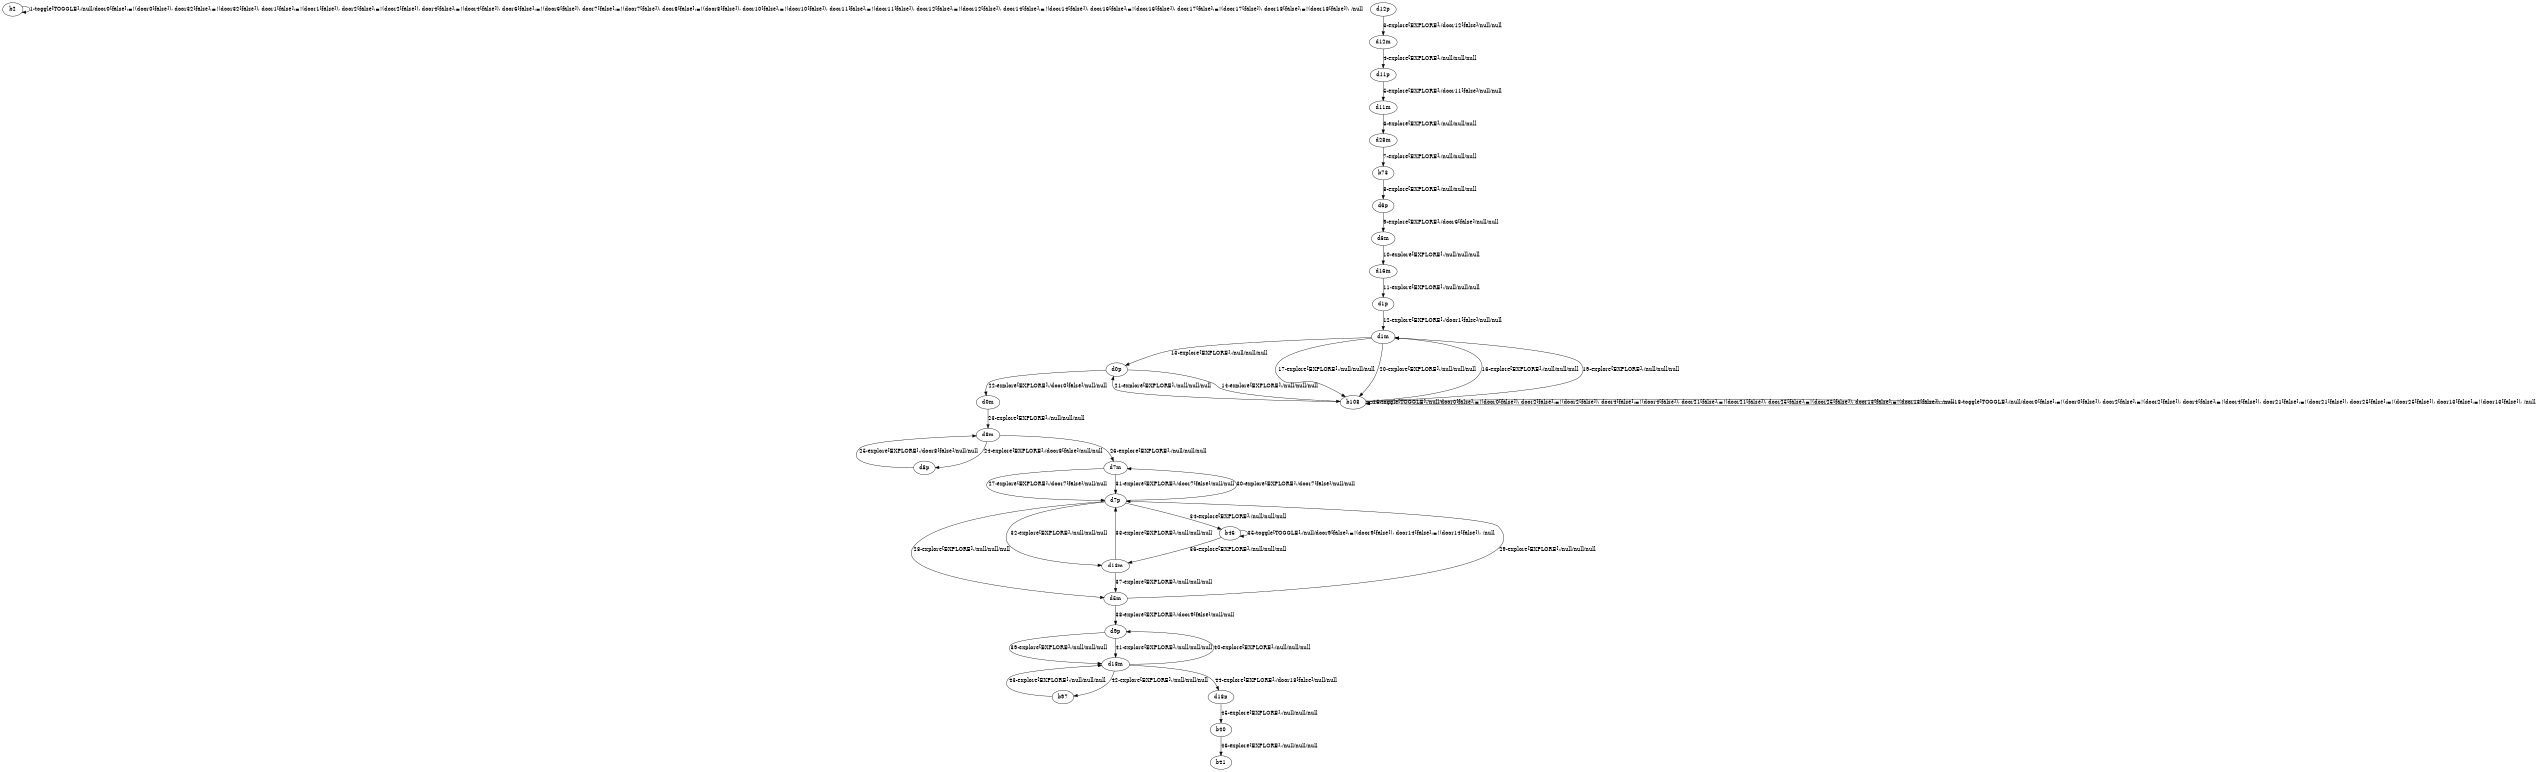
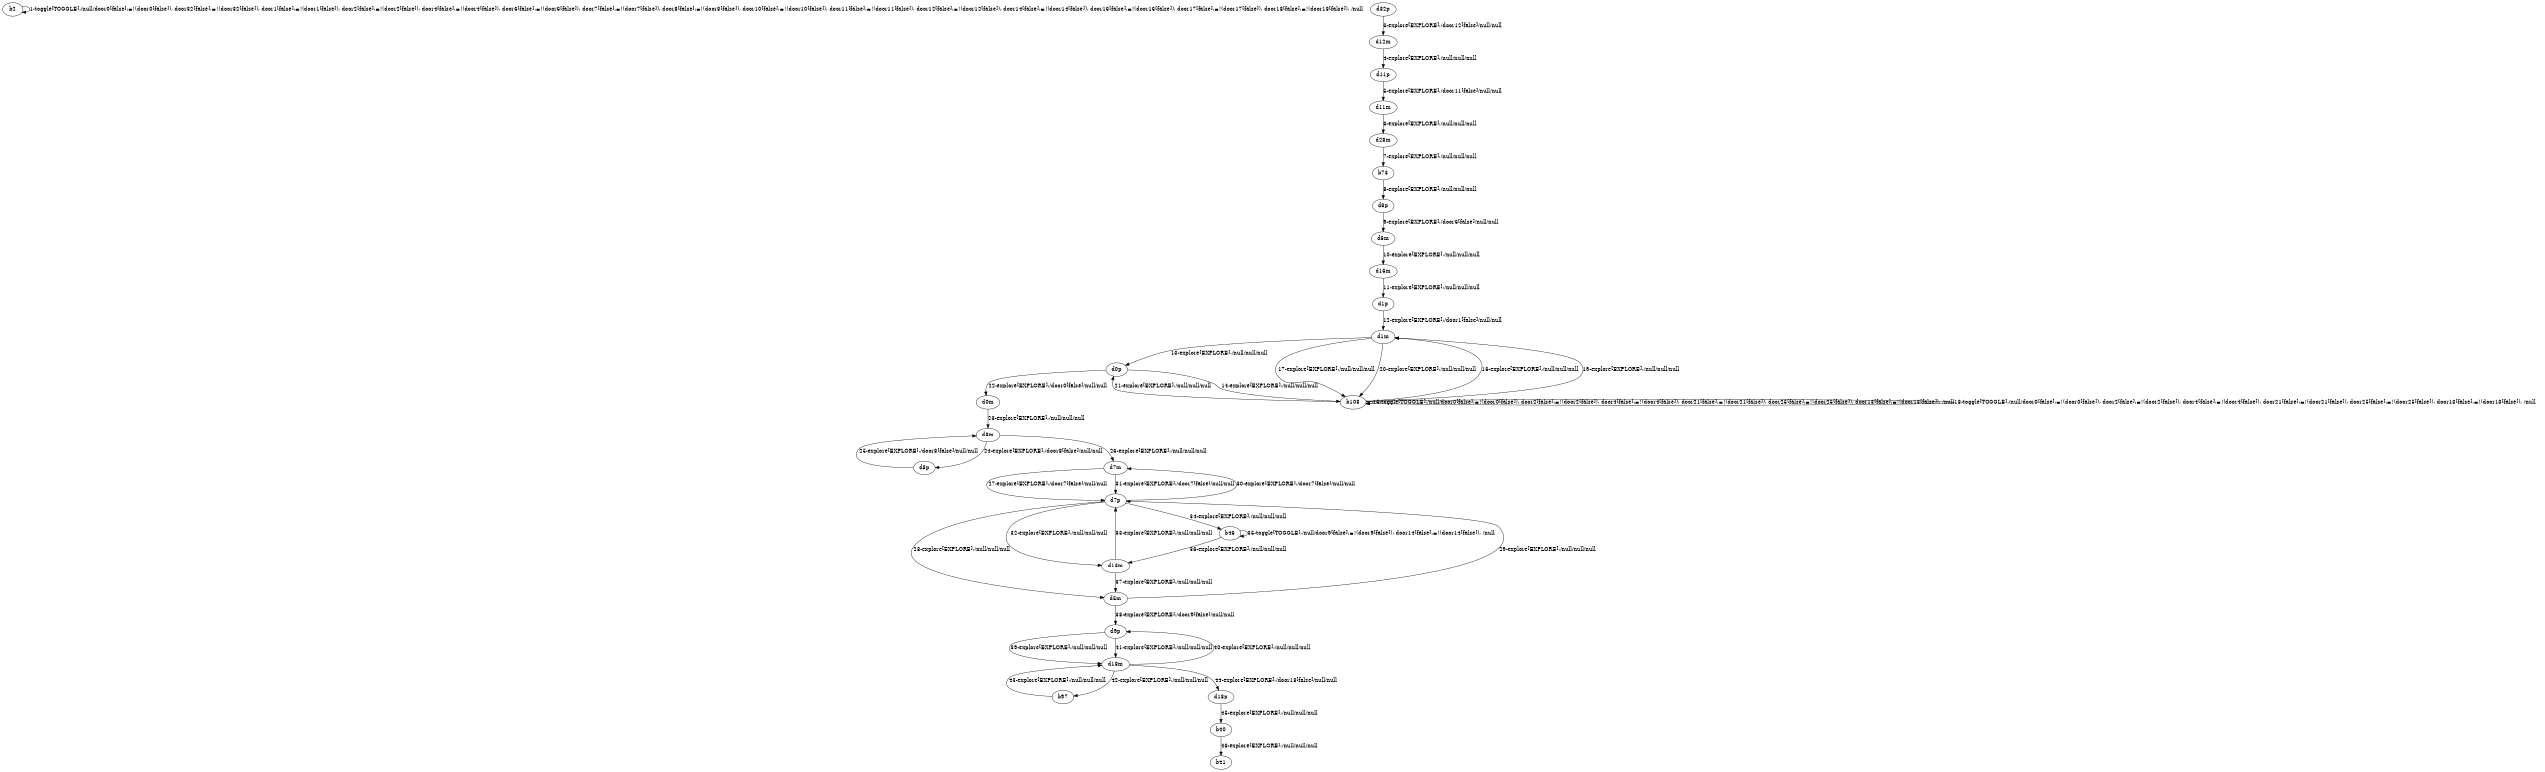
(1383, 9) -> (1383, 9)
